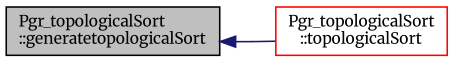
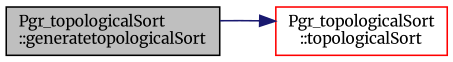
(255, 42) -> (240, 21)
